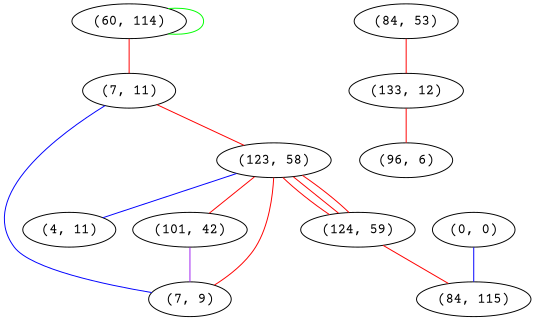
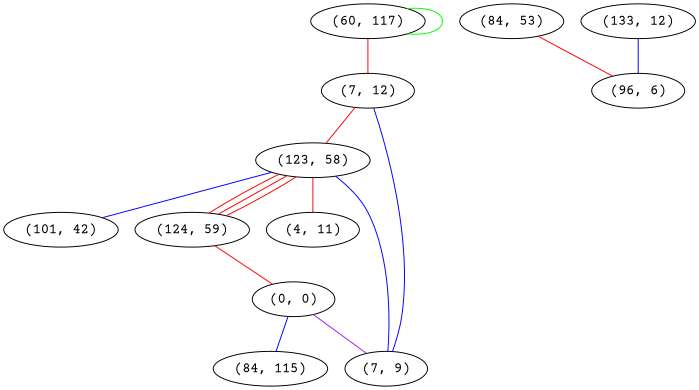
(129, 21) -> (368, 21)
(406, 56) -> (575, 56)
(129, 91) -> (368, 91)
(406, 126) -> (638, 56)
(232, 195) -> (187, 195)
(170, 196) -> (313, 195)
(259, 240) -> (383, 256)
(416, 264) -> (244, 265)
(190, 265) -> (340, 334)
